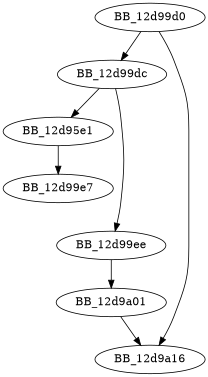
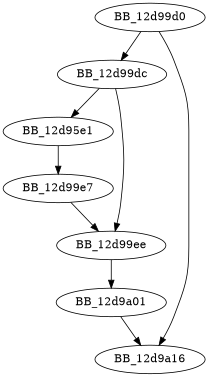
none -> (82, 214)
